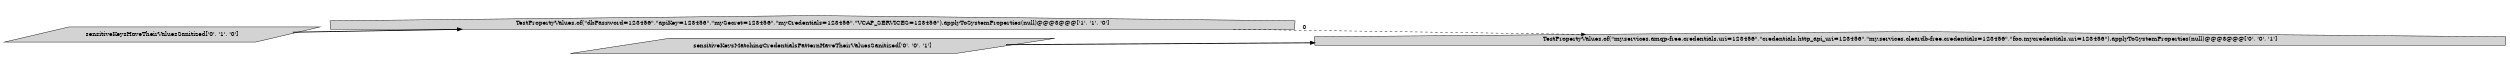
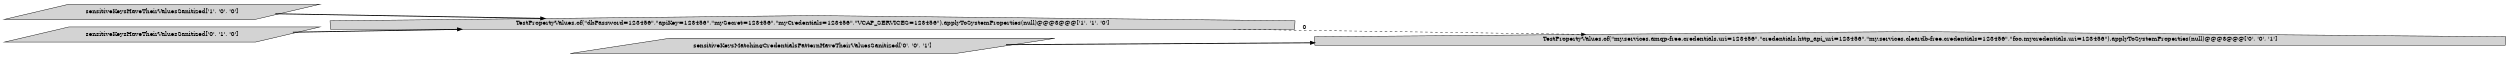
none -> (162, 12)
